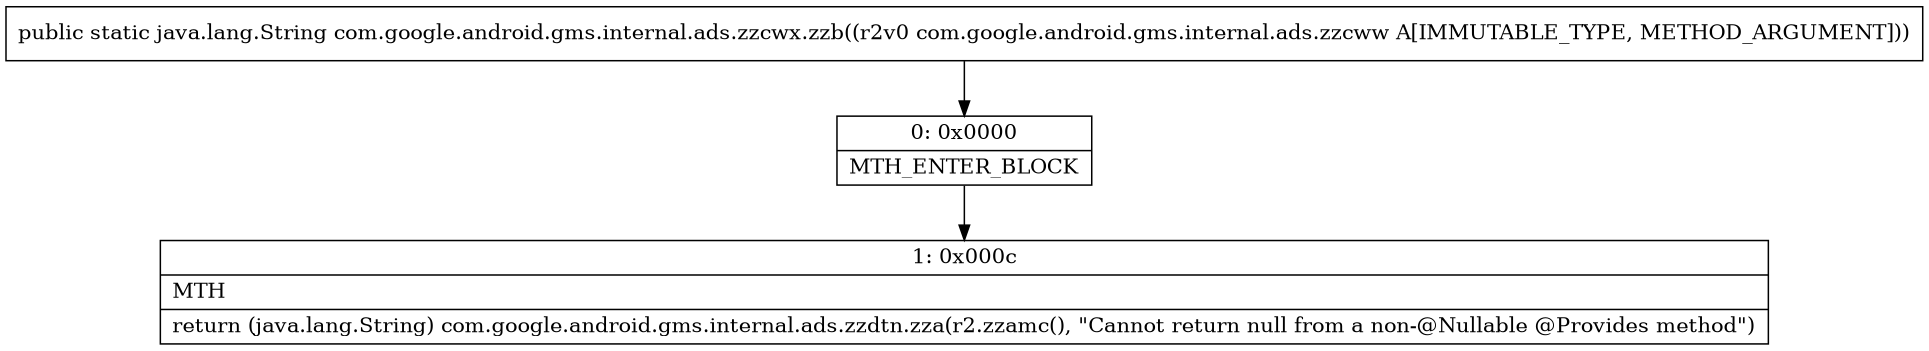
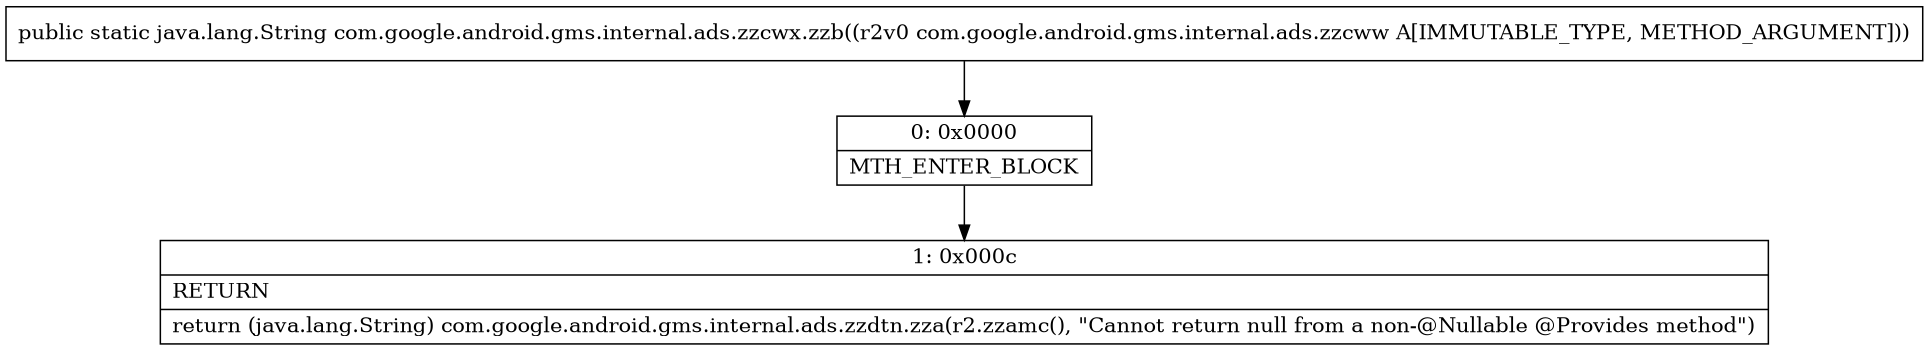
(199, 291) -> (221, 291)
